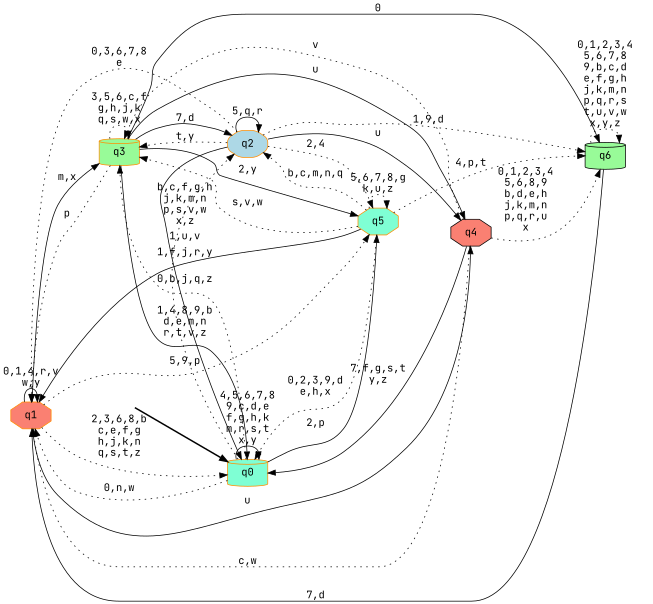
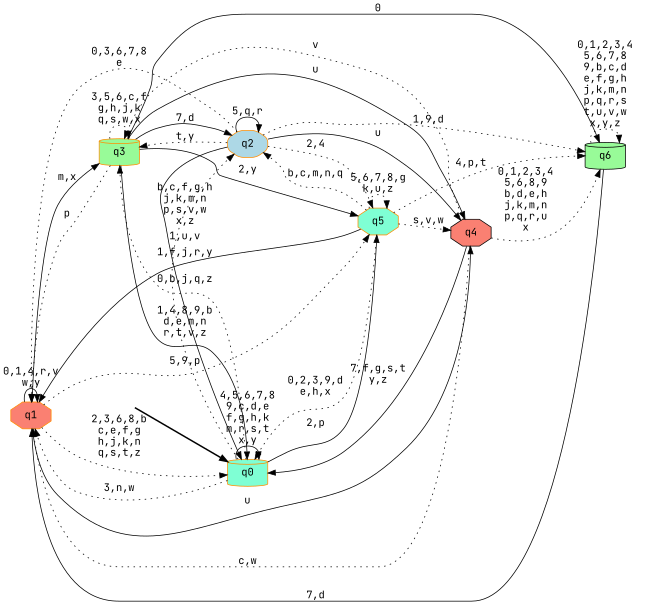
(239, 220) -> (421, 227)
(119, 488) -> (119, 488)
